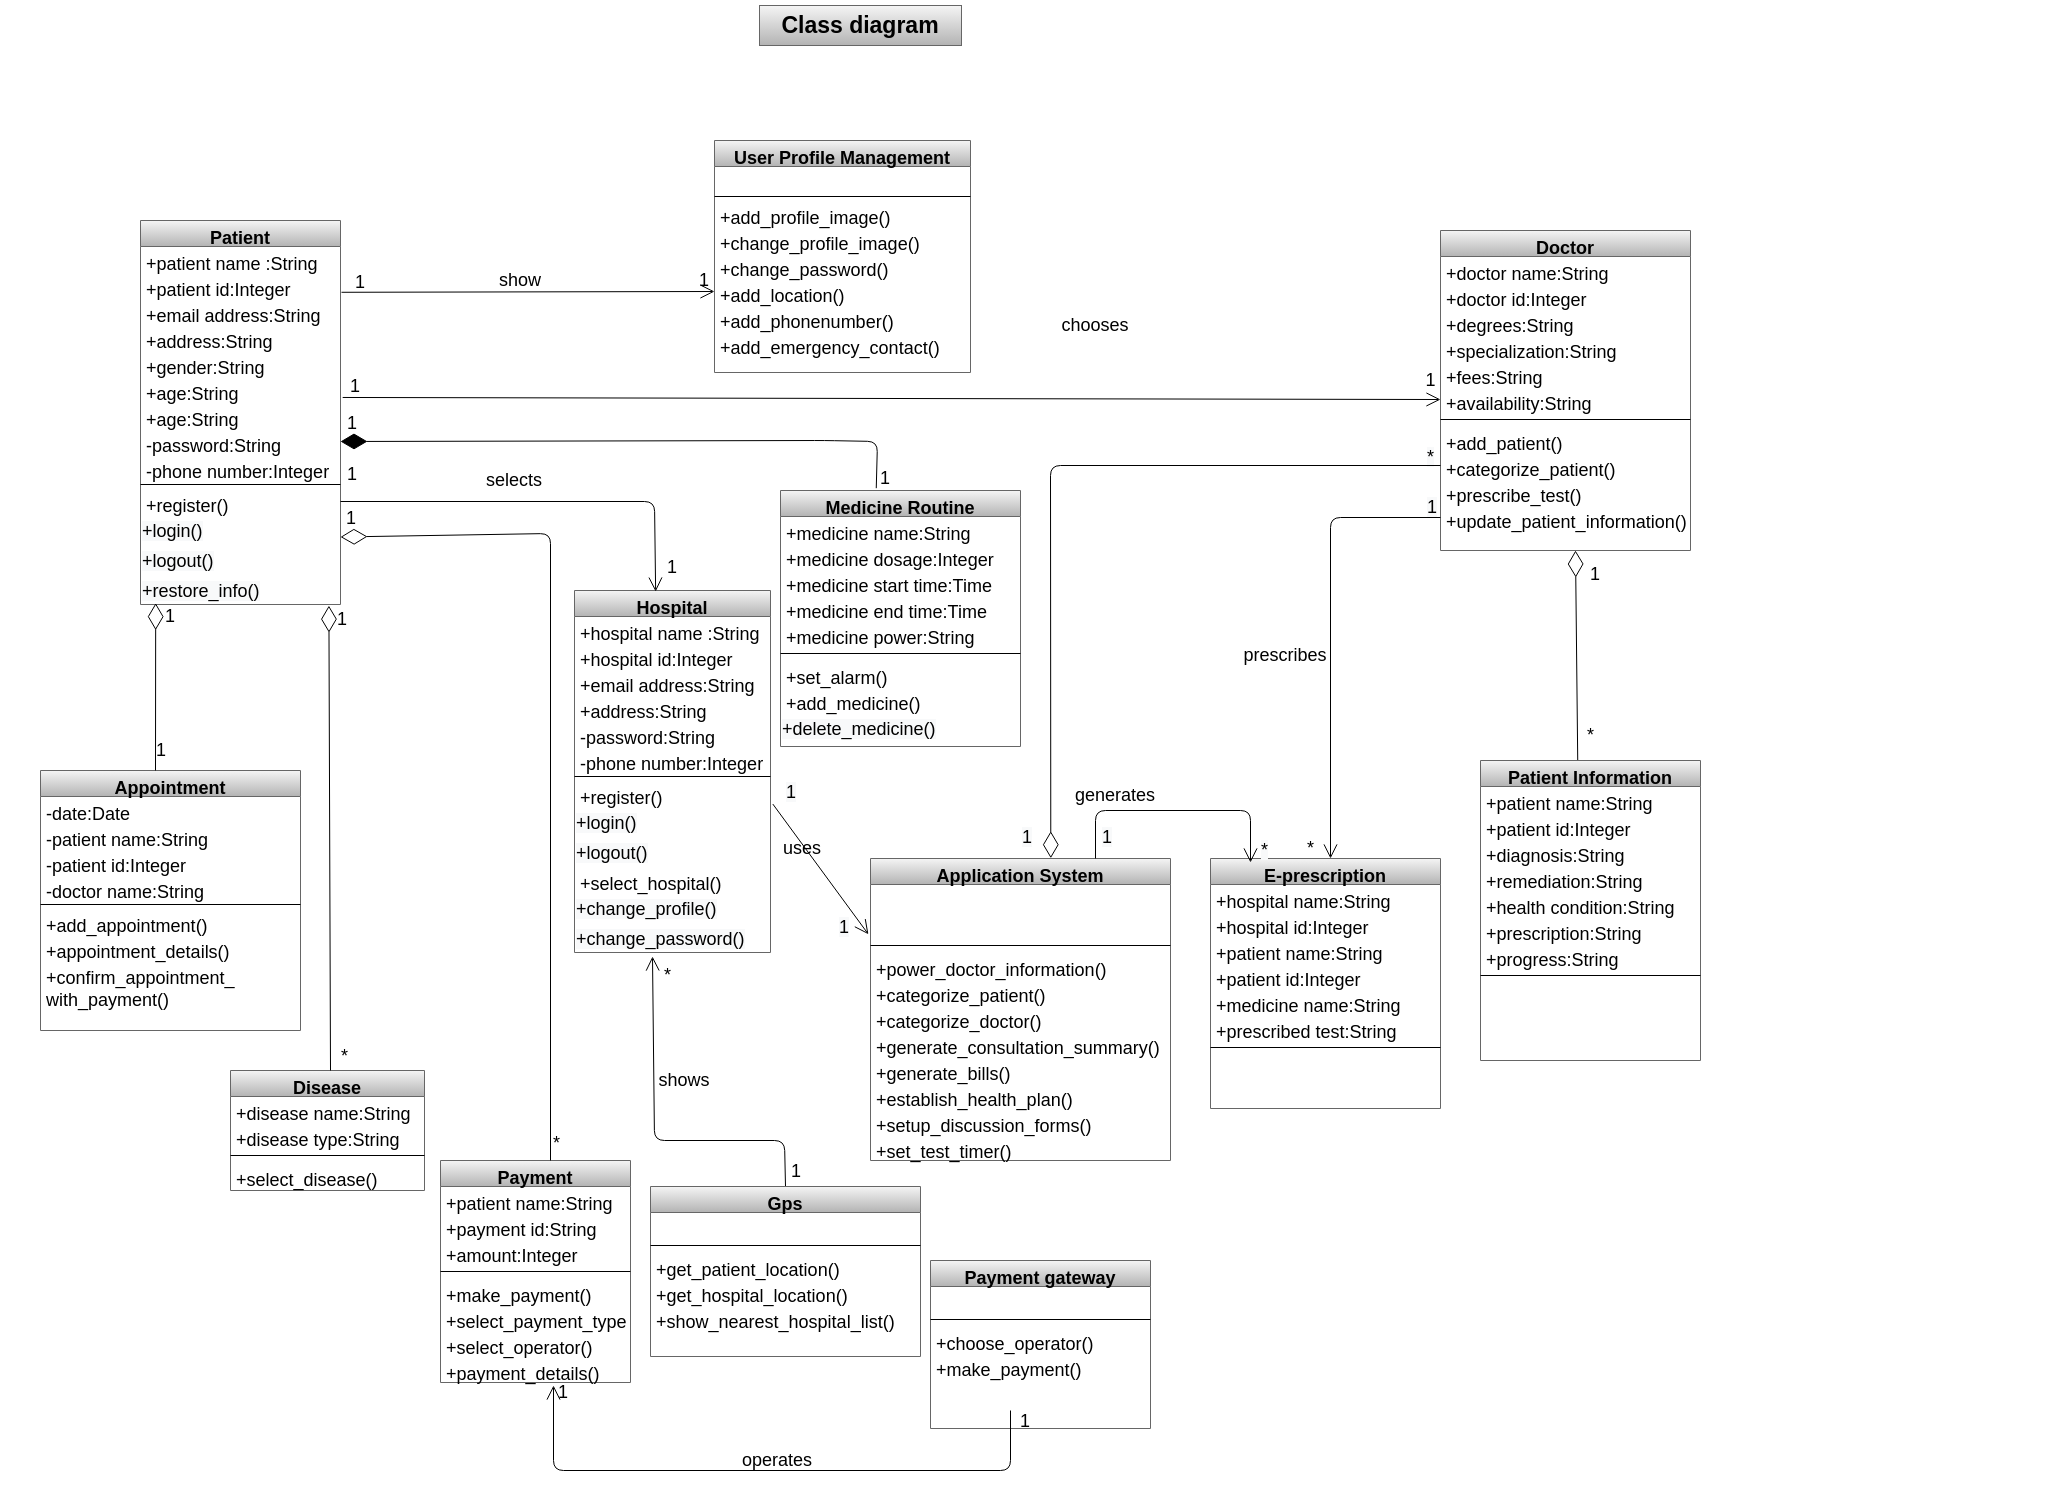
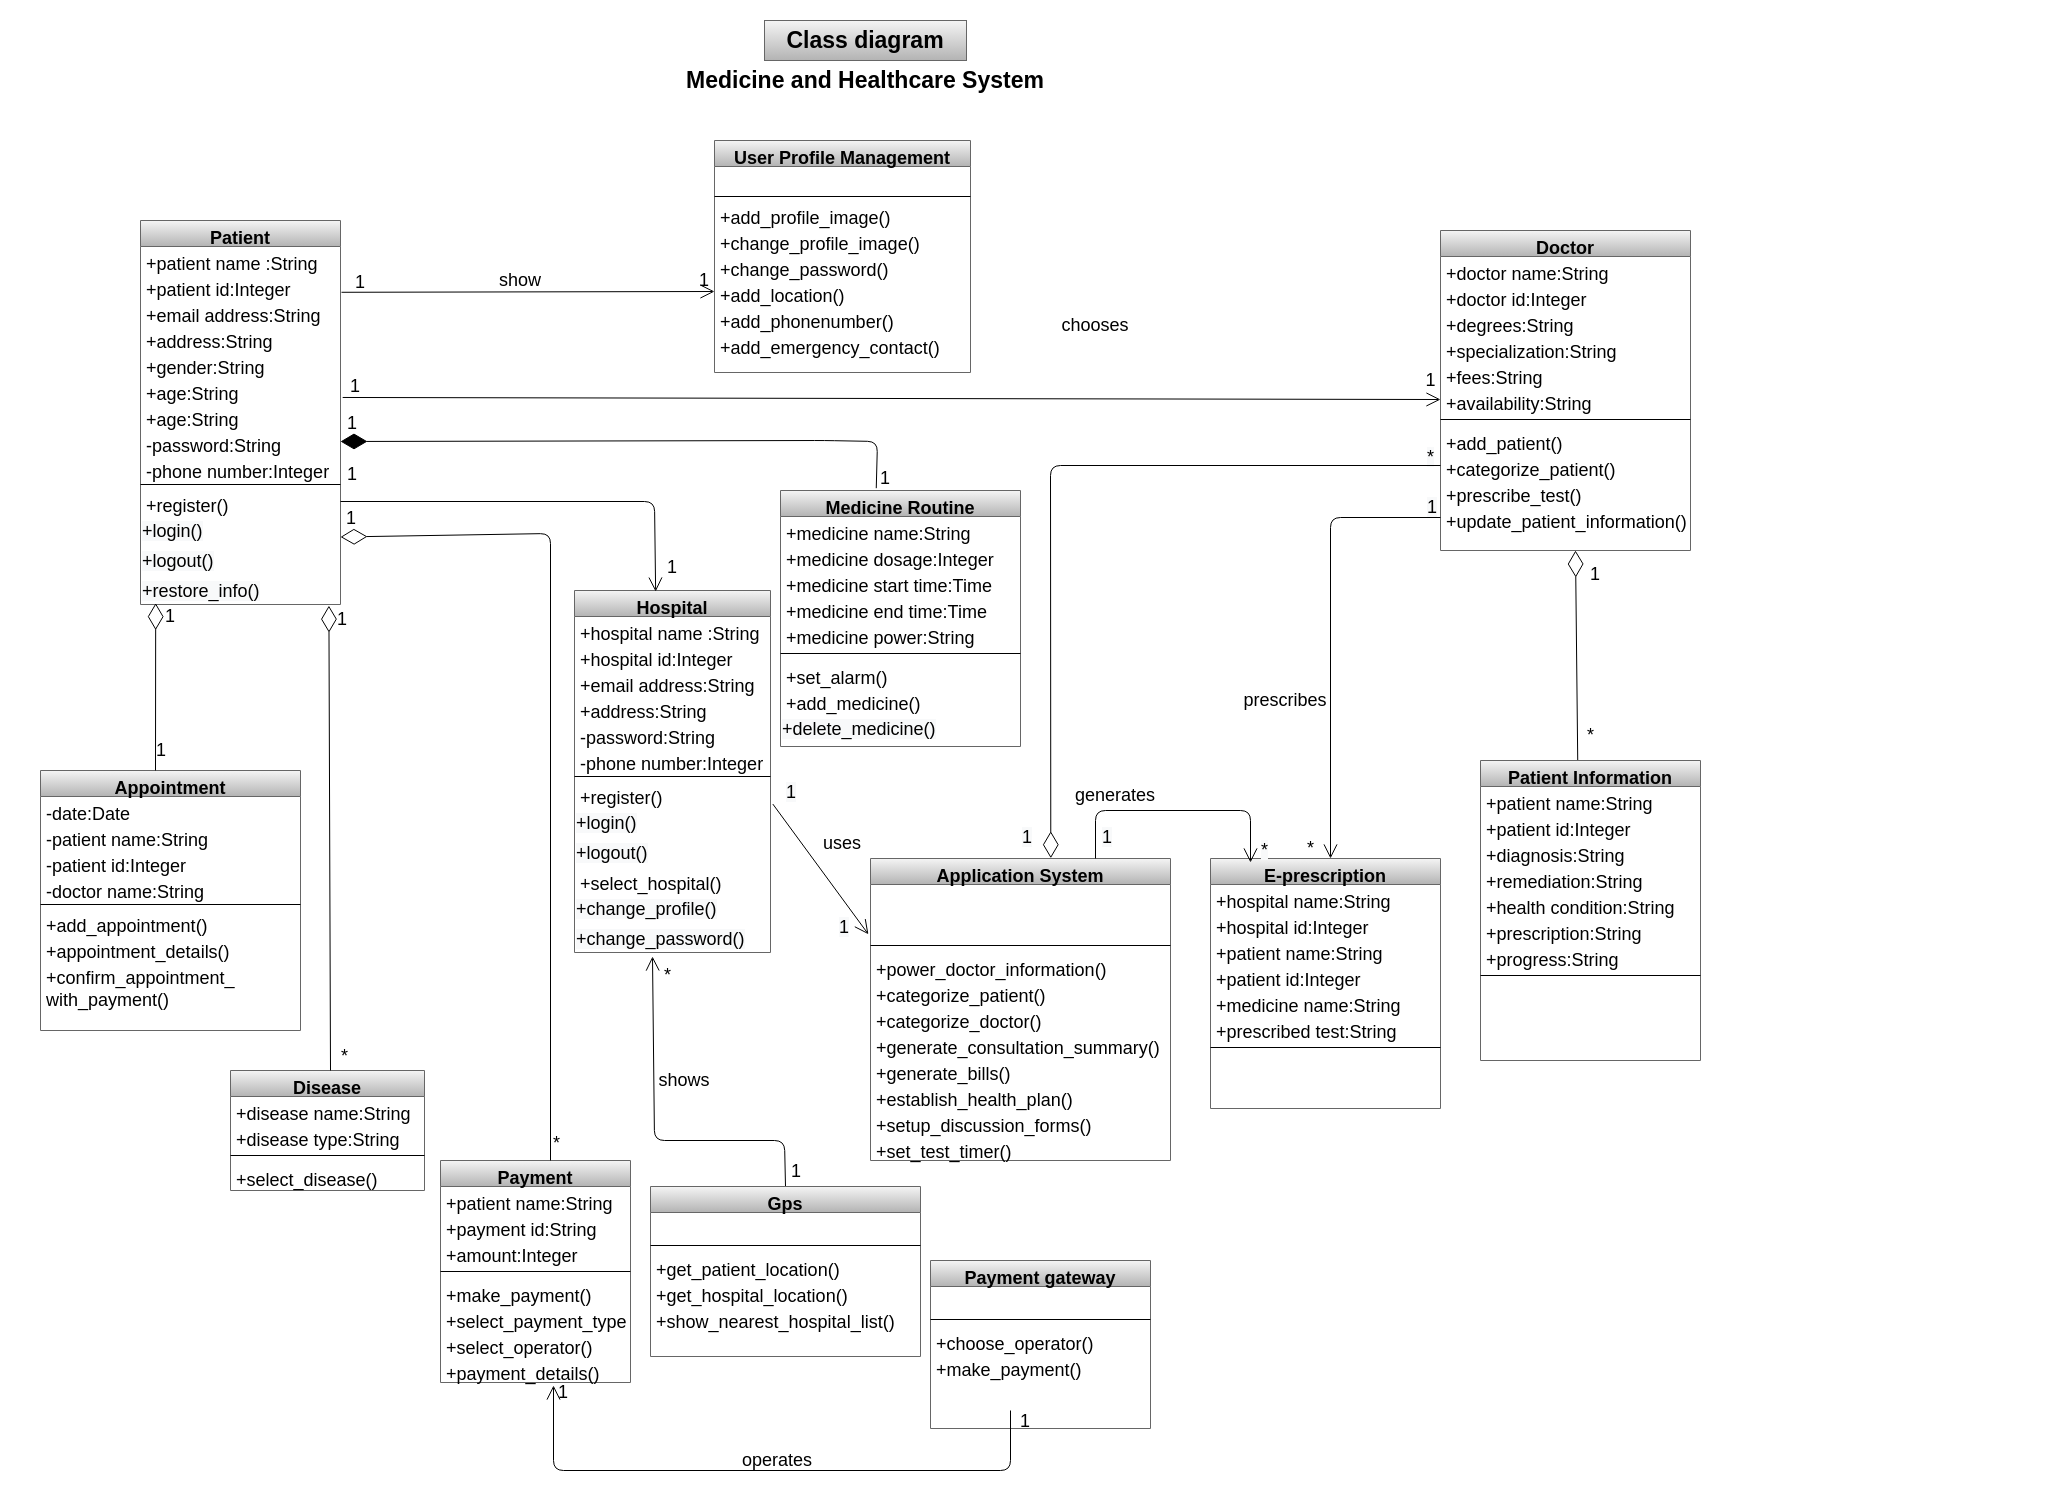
(861, 26) -> (866, 41)
none -> (866, 81)
(515, 481) -> none
(1286, 656) -> (1286, 701)
(803, 849) -> (843, 844)
